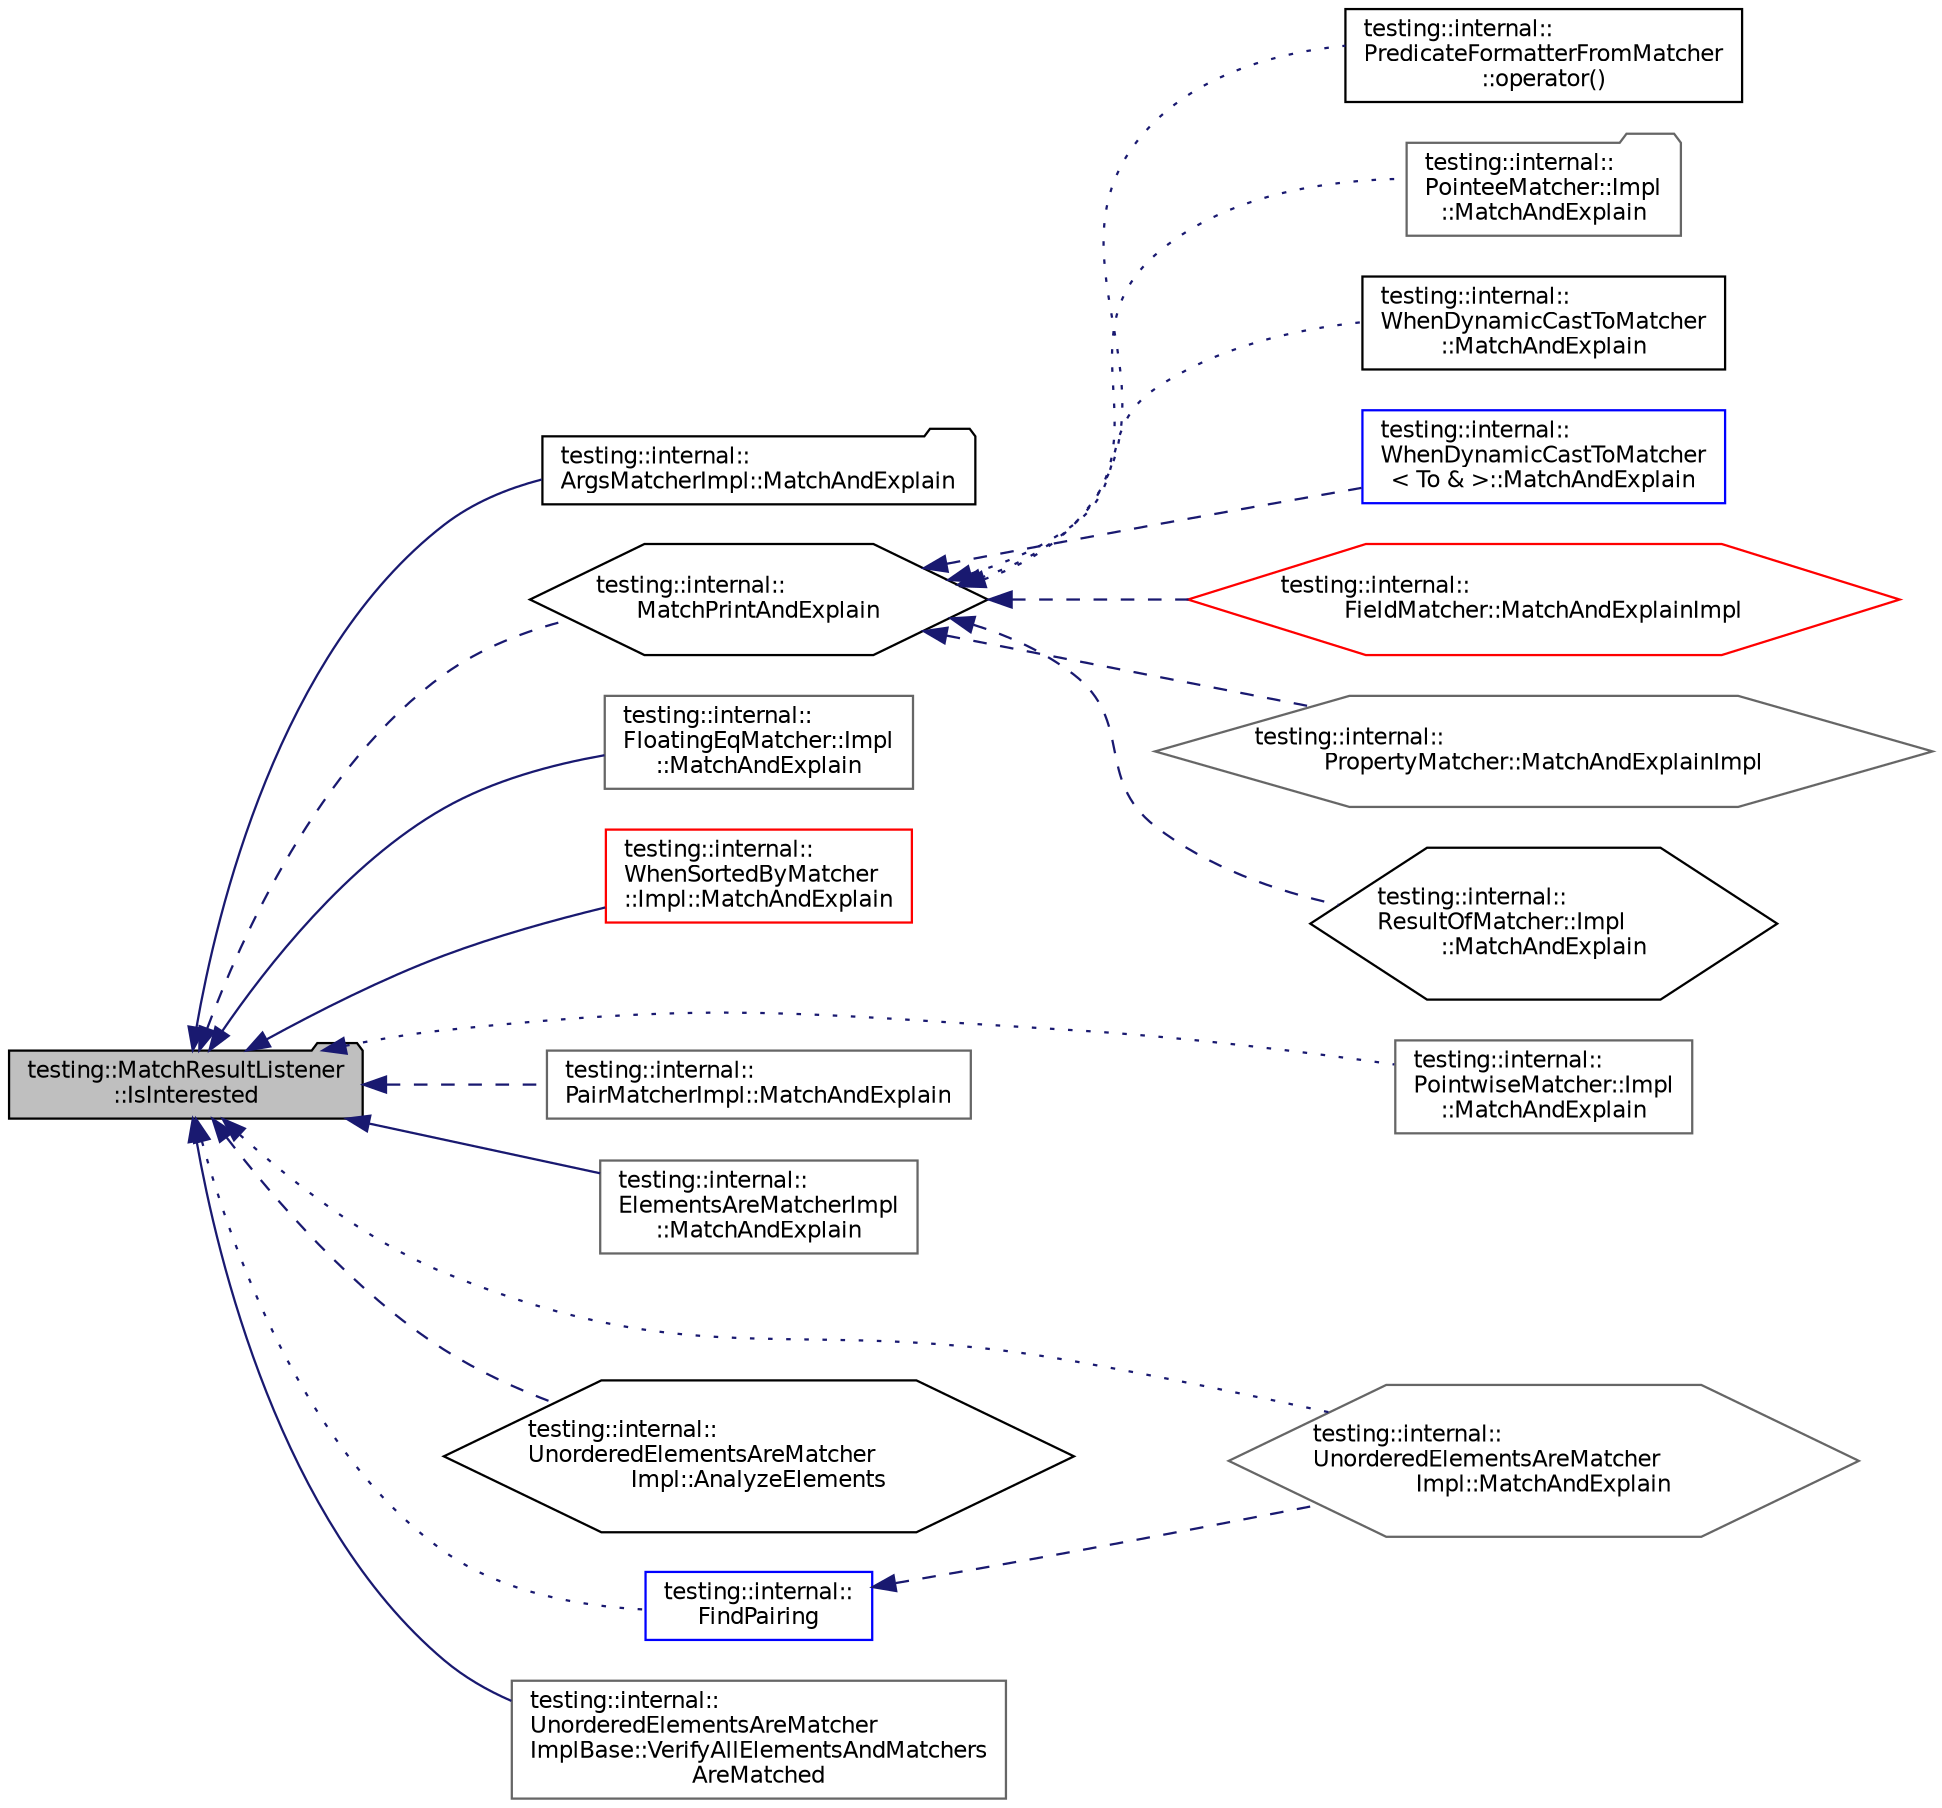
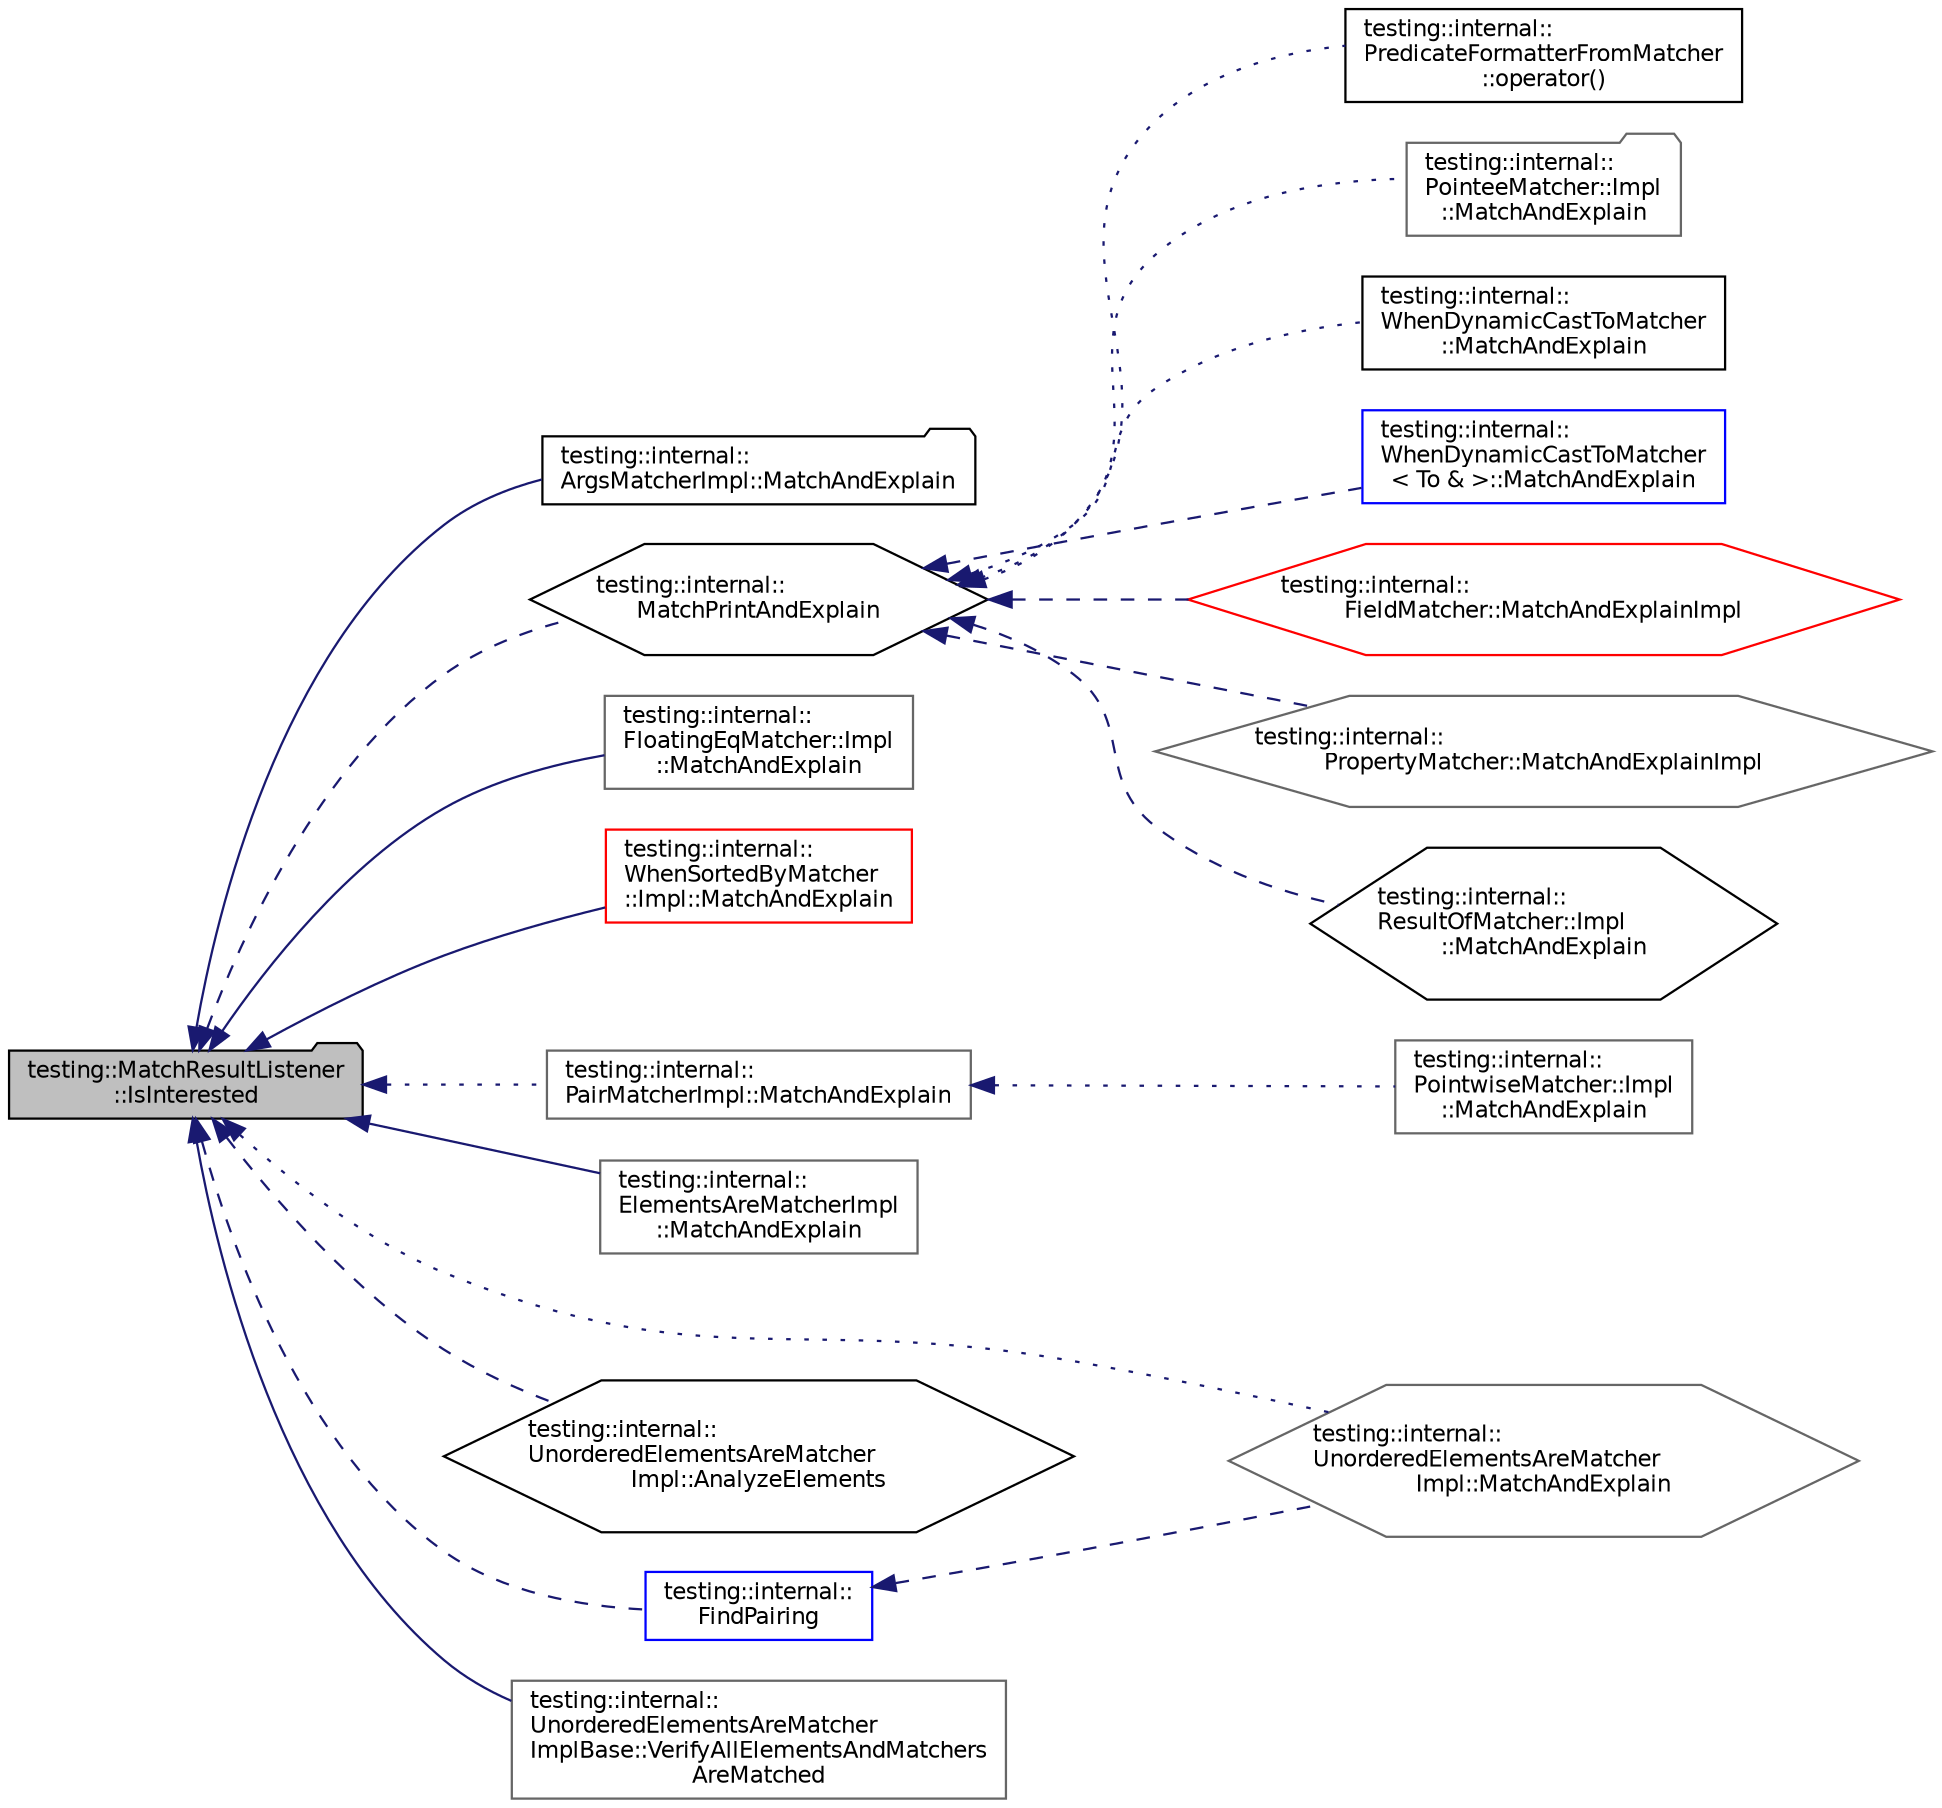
(870, 1018) -> (1195, 1086)
(466, 1085) -> (466, 1085)
(348, 1455) -> (348, 1455)
